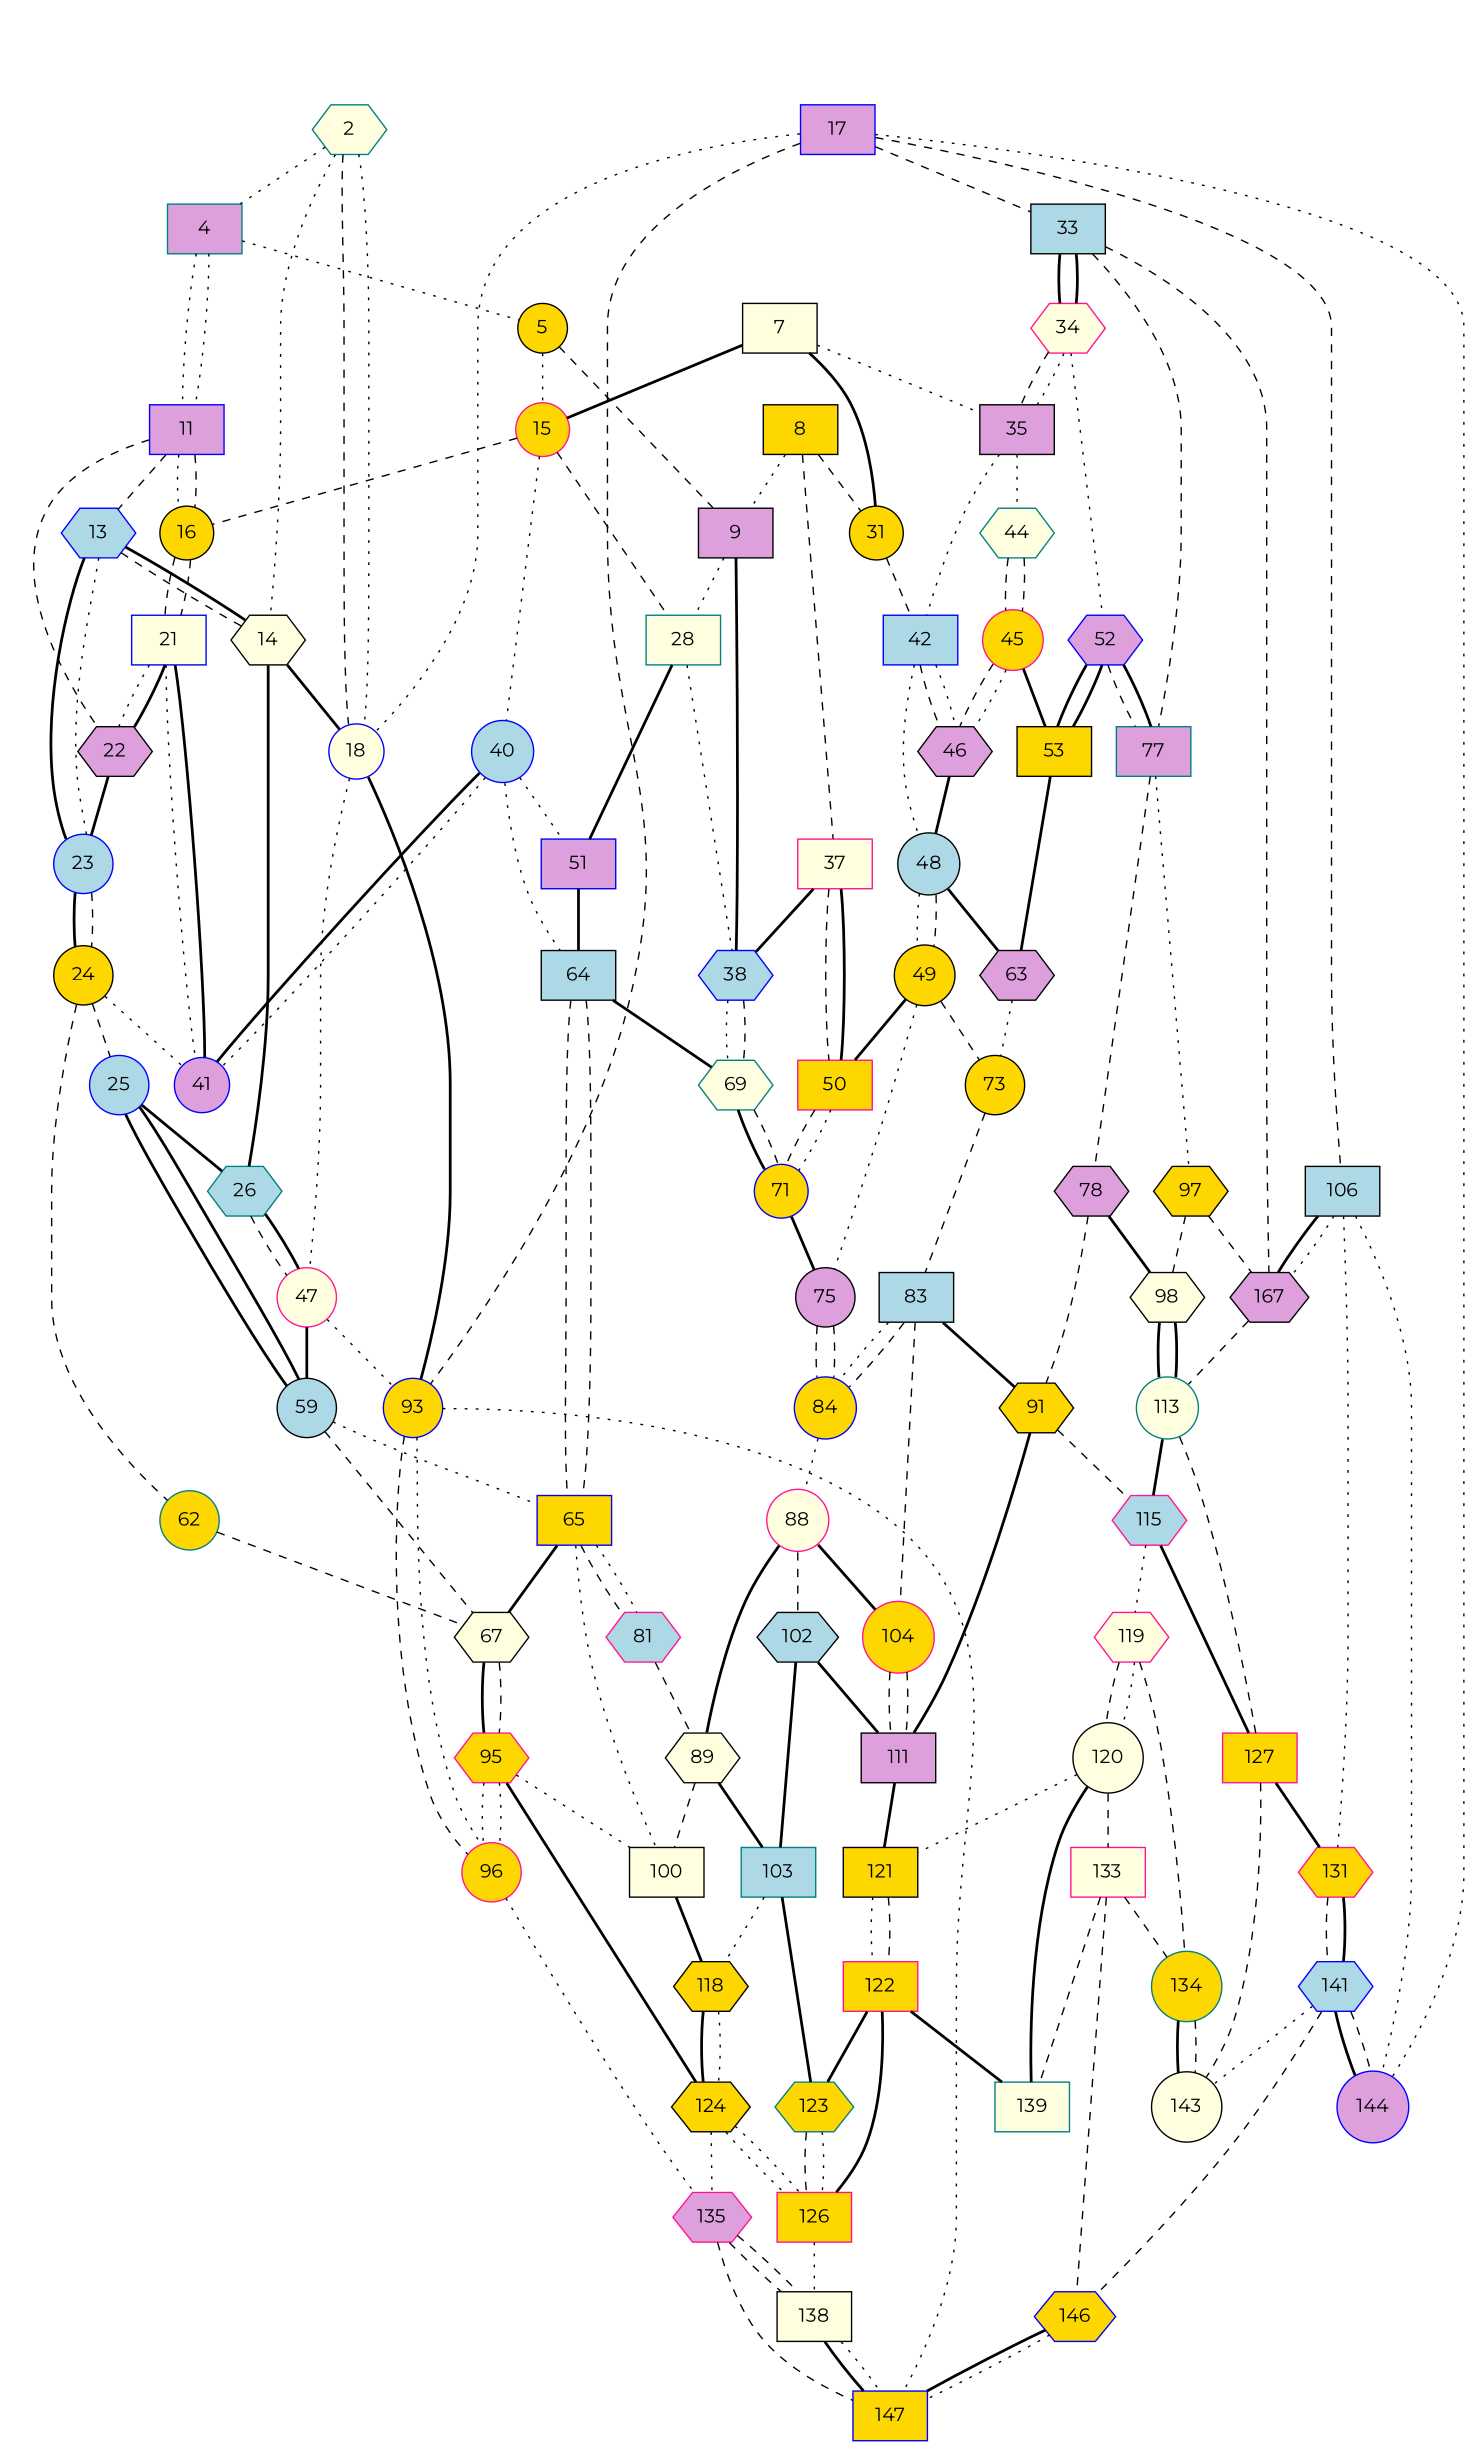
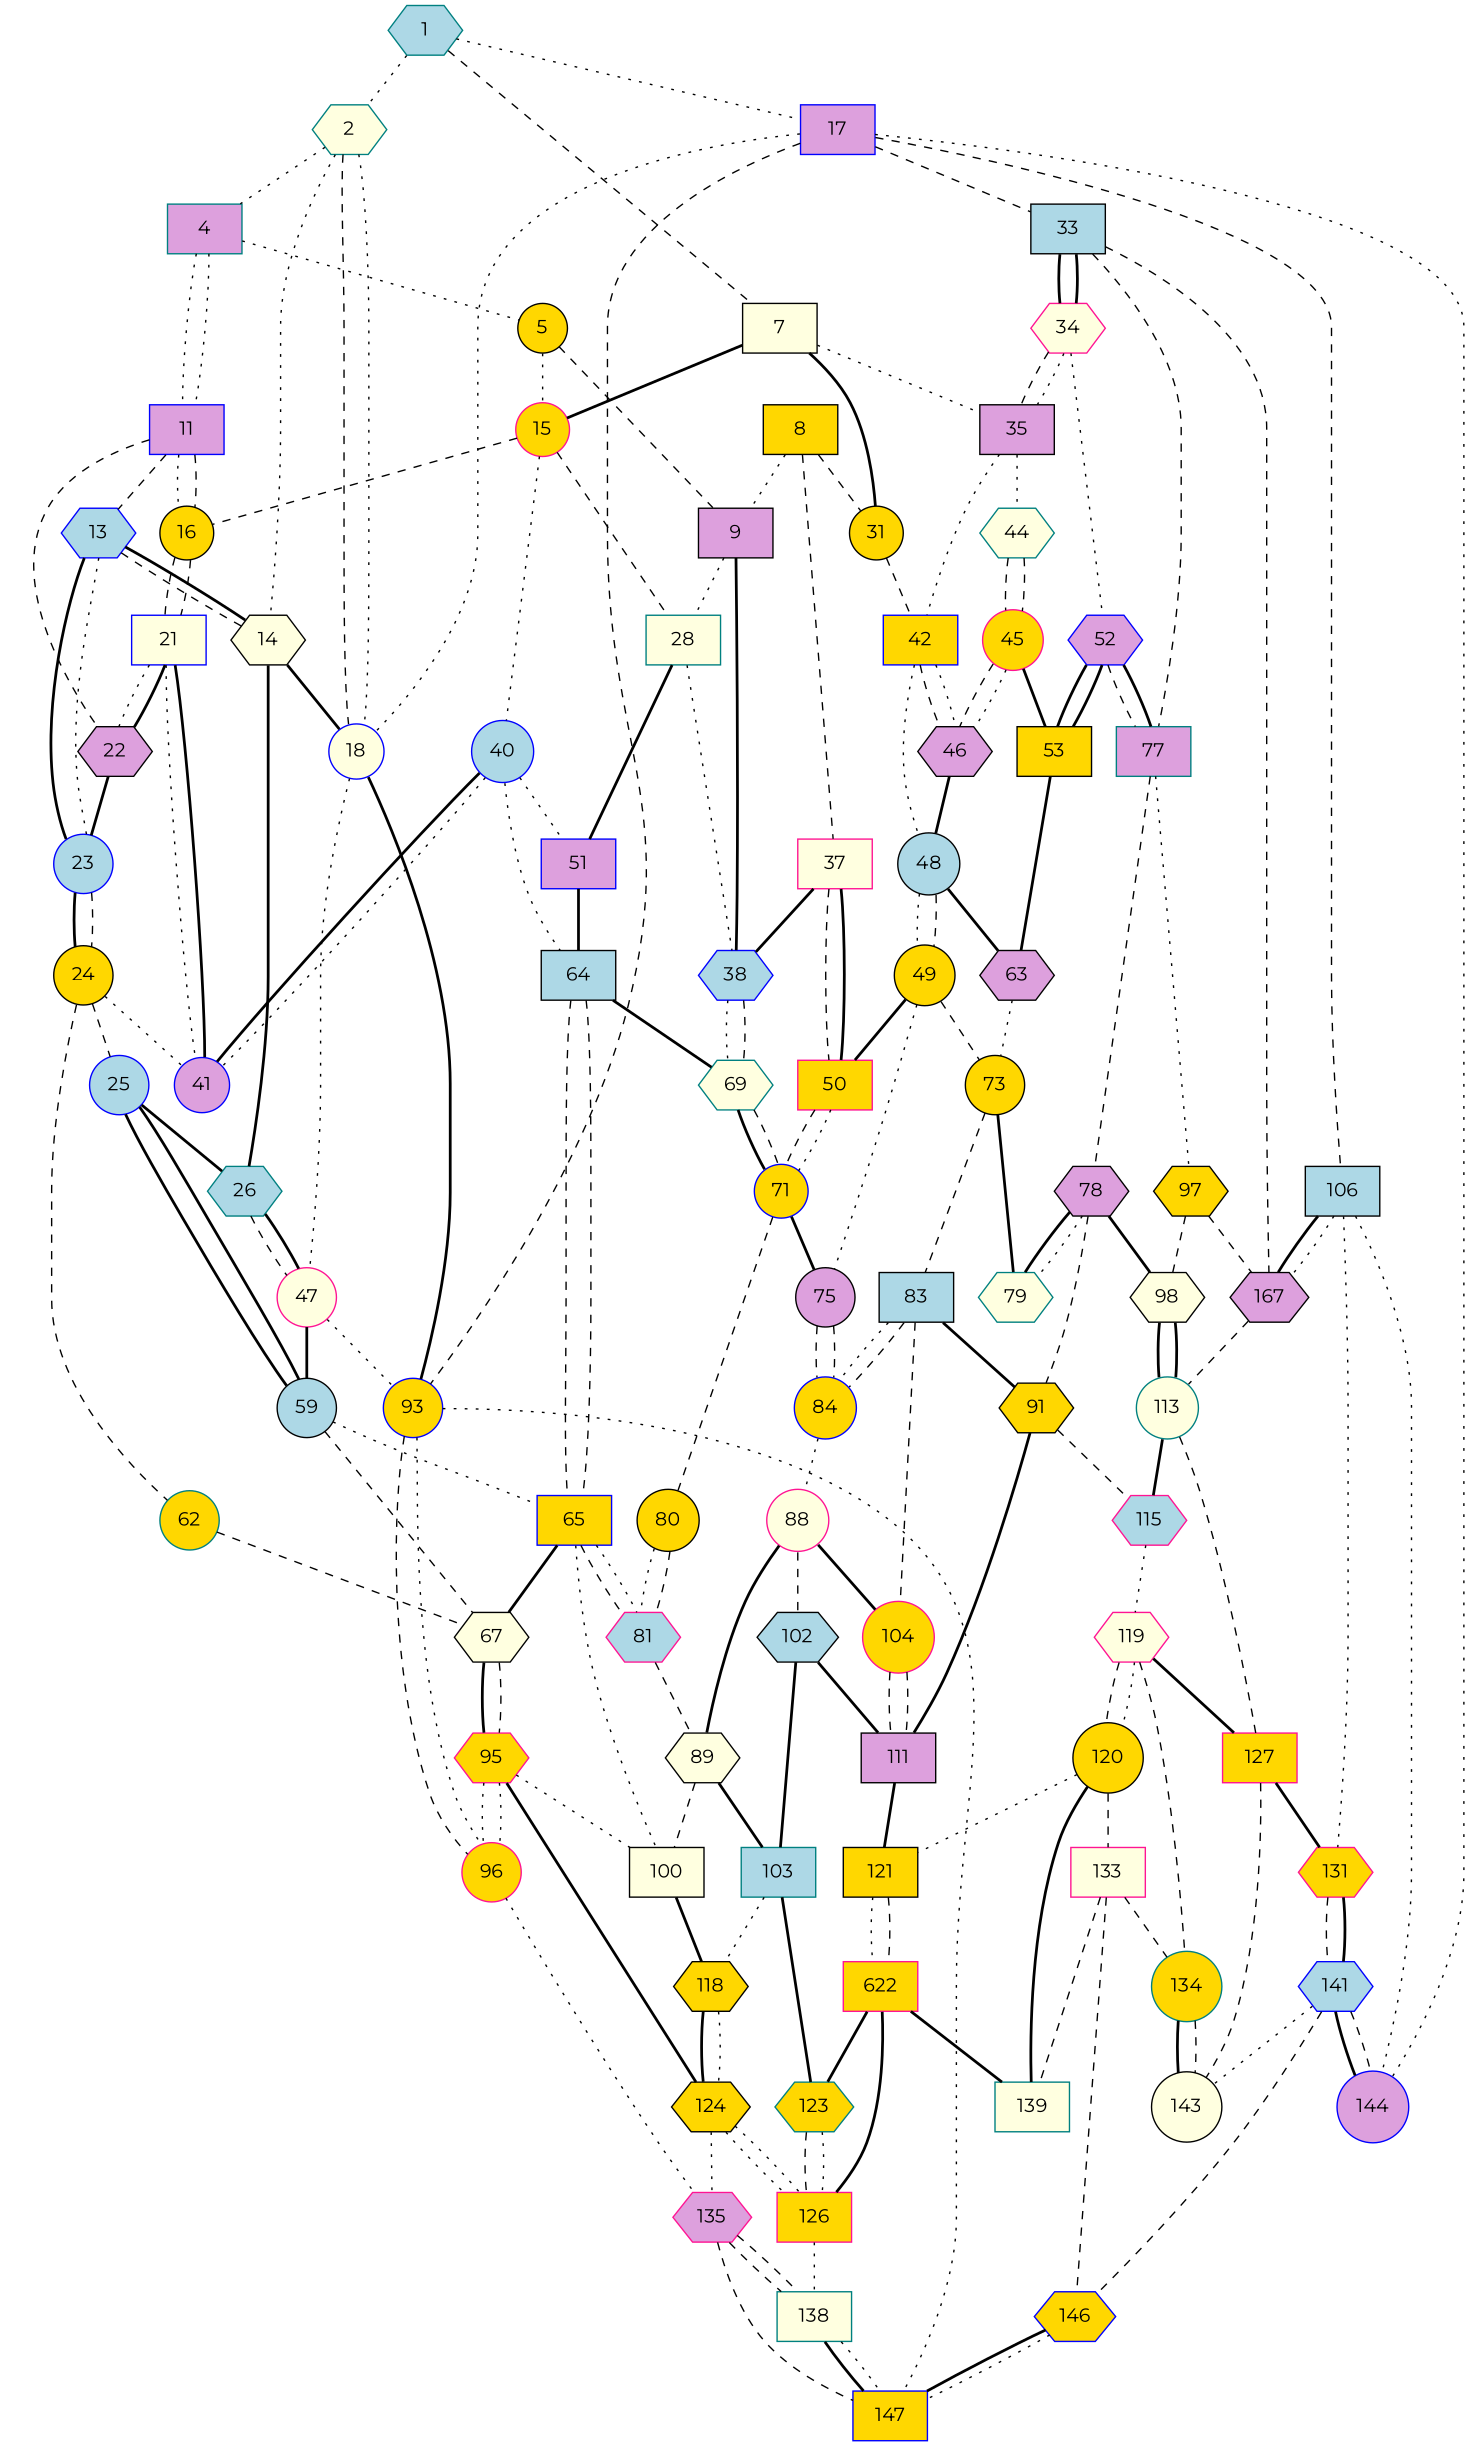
none -> (425, 30)
(921, 640) -> (921, 640)
none -> (1016, 1297)
none -> (668, 1520)
(1205, 1639) -> (1194, 1696)
(1108, 1758) -> (1108, 1758)
(881, 1986) -> (881, 1986)
(814, 2317) -> (814, 2317)
